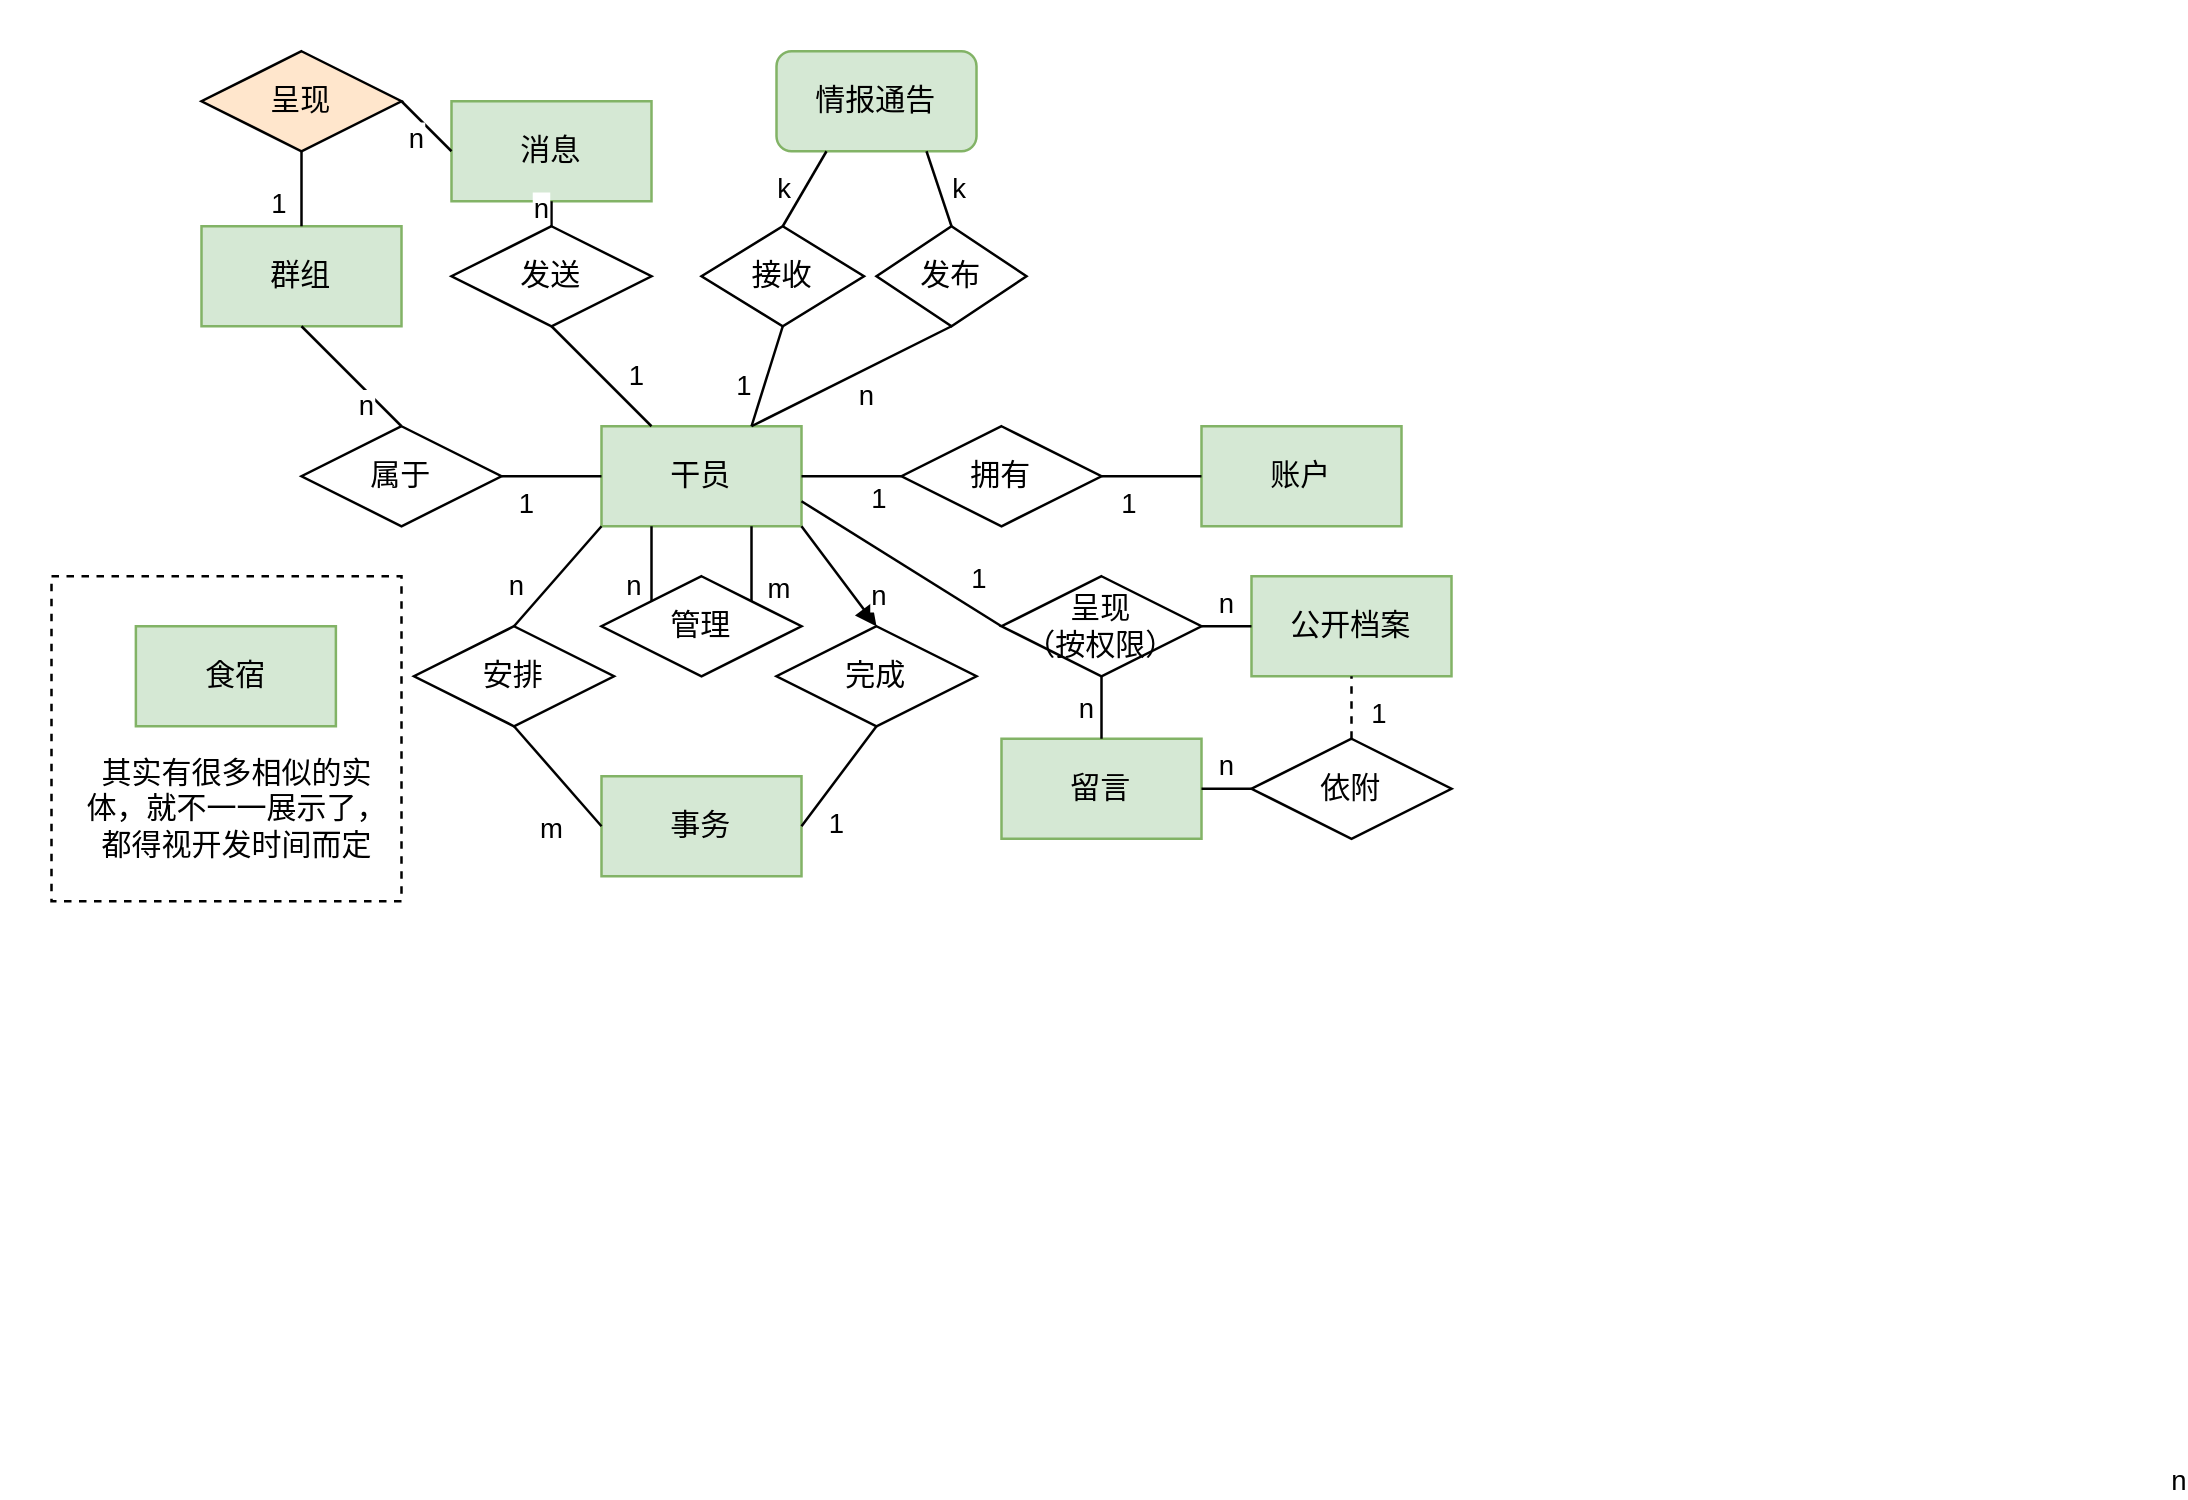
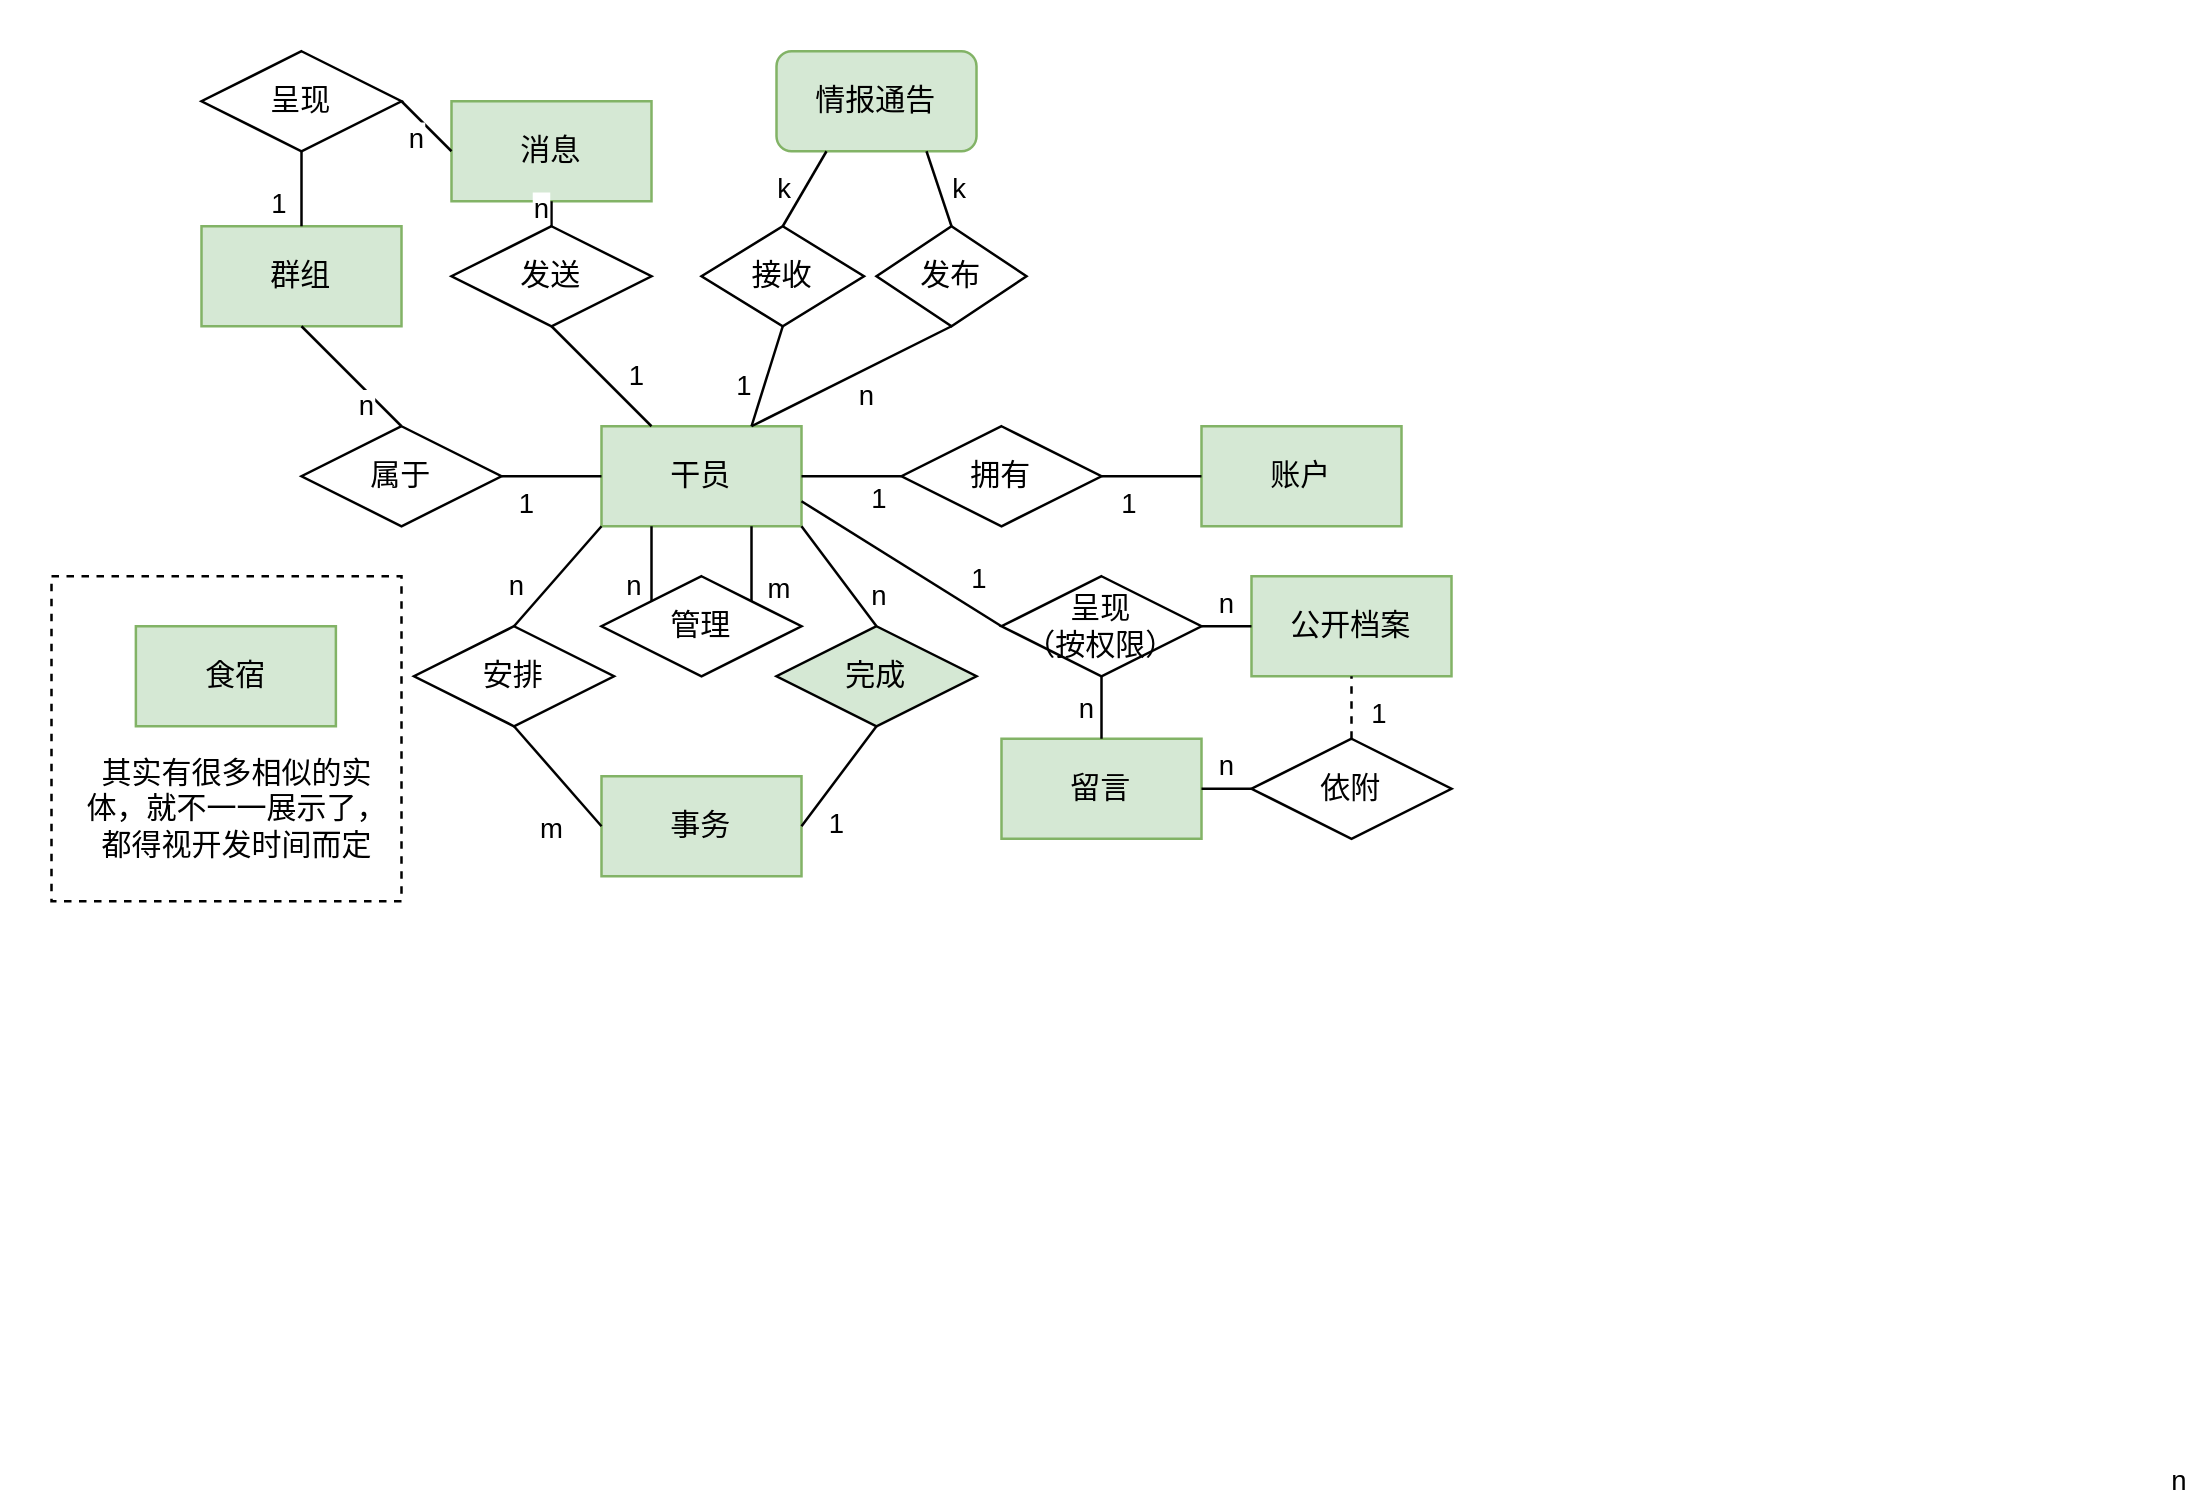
(301, 101) -> (301, 101)
(863, 608) -> (869, 617)
(876, 676) -> (876, 676)
